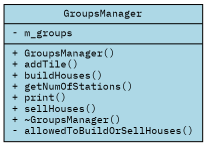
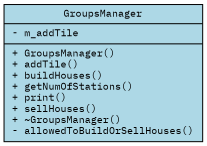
(43, 33) -> (46, 33)
